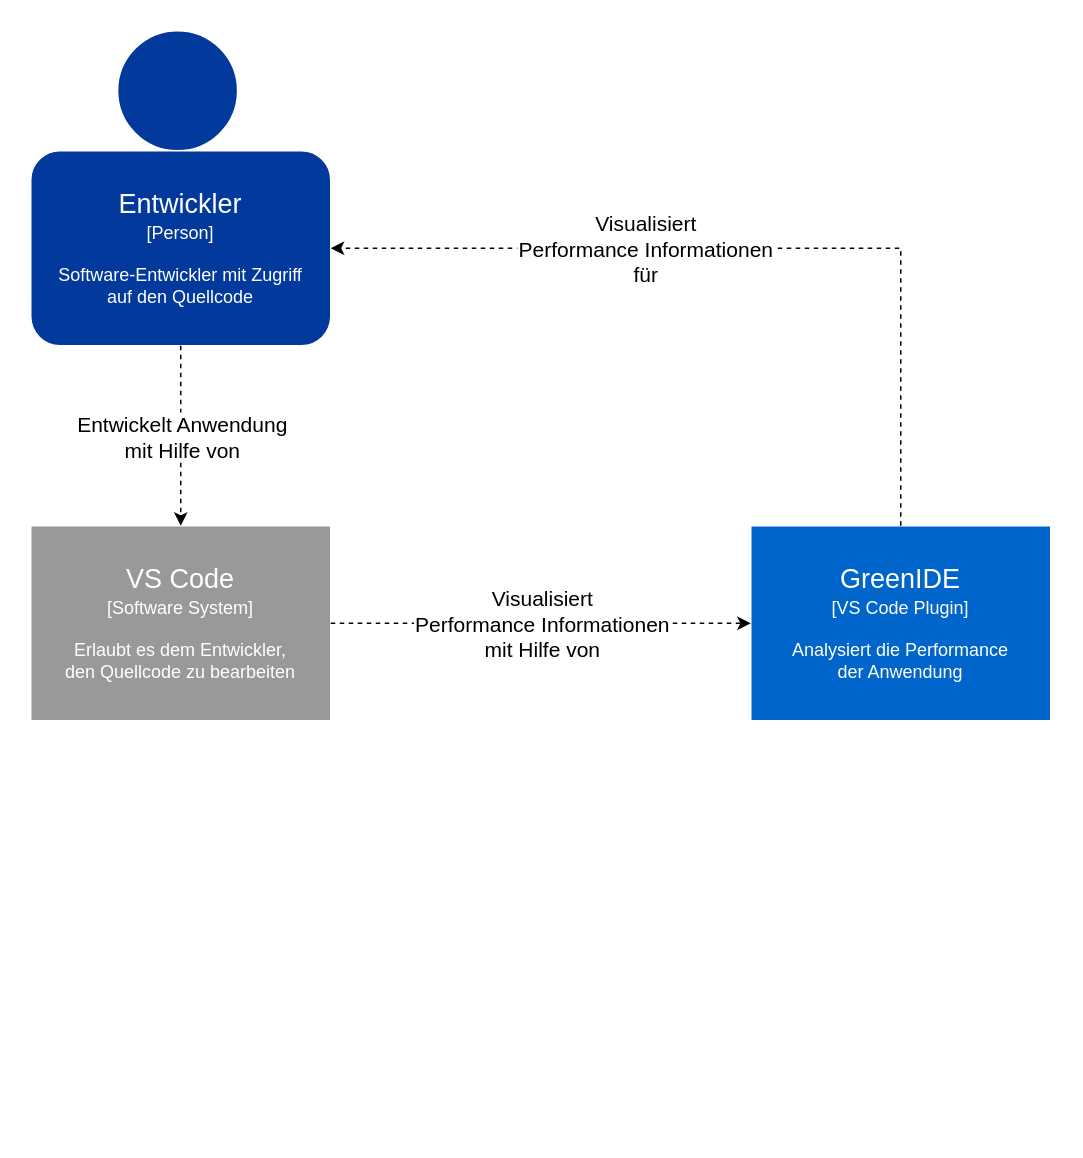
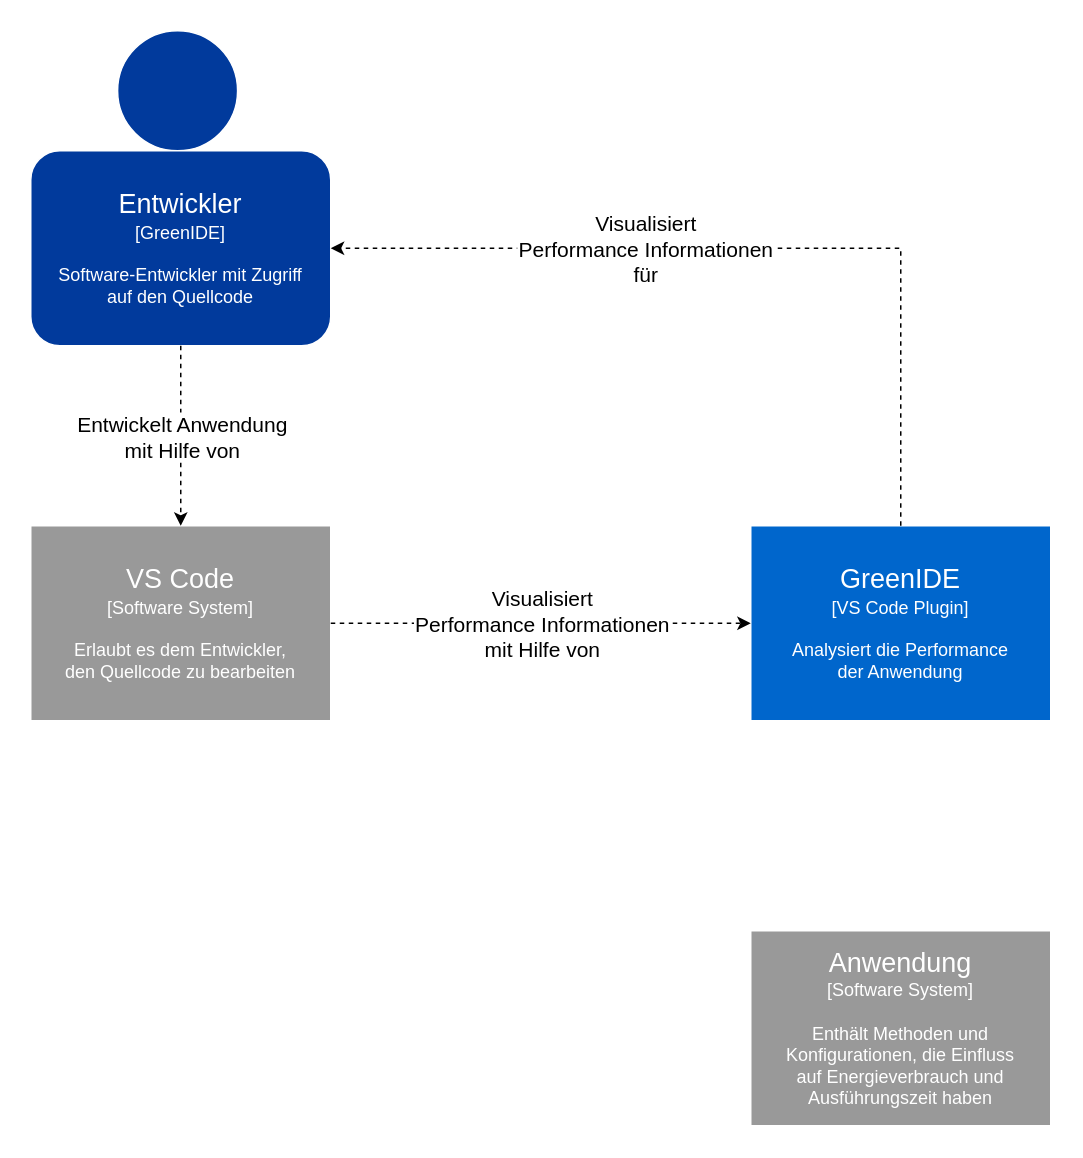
(181, 248) -> (181, 248)
none -> (901, 1028)
